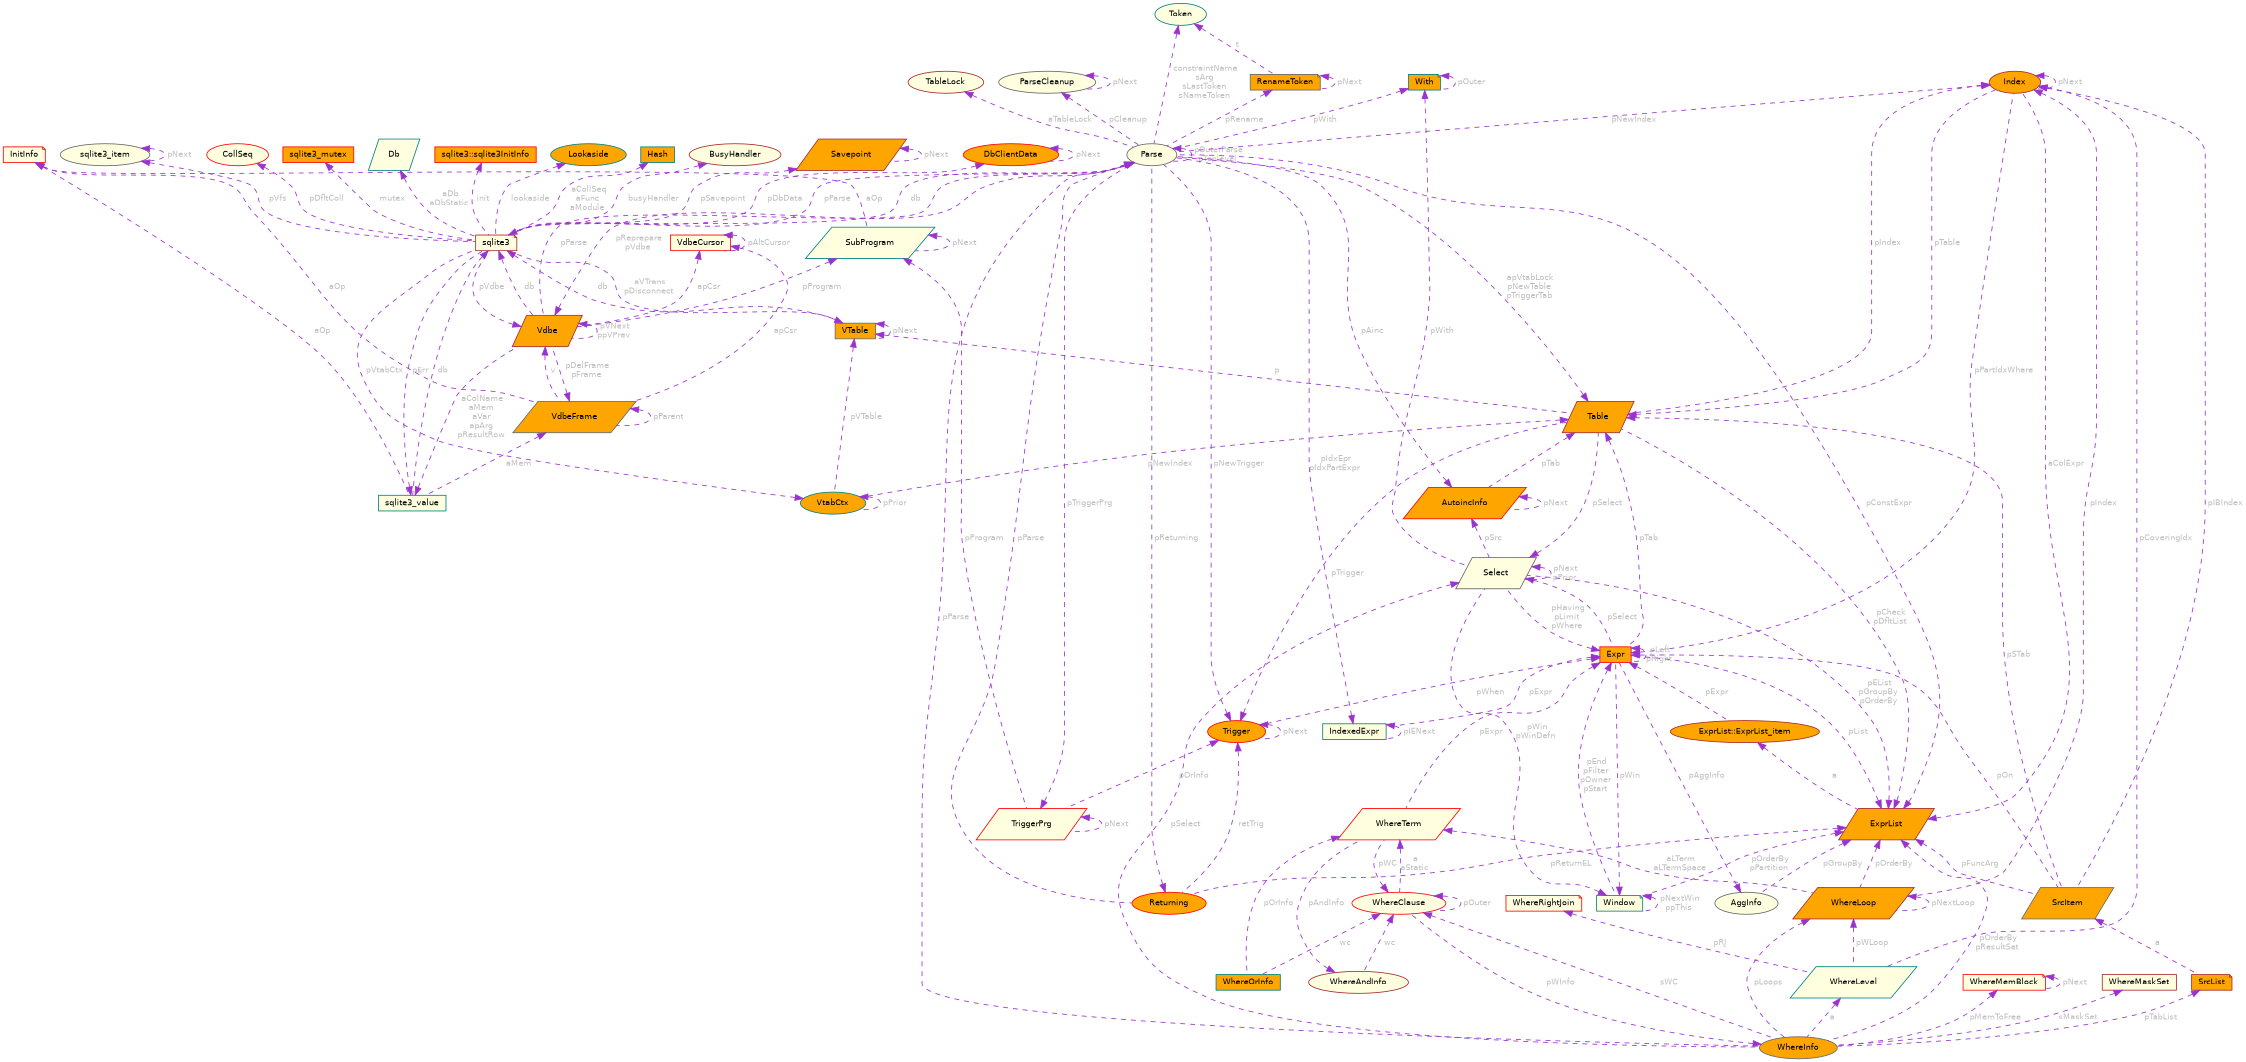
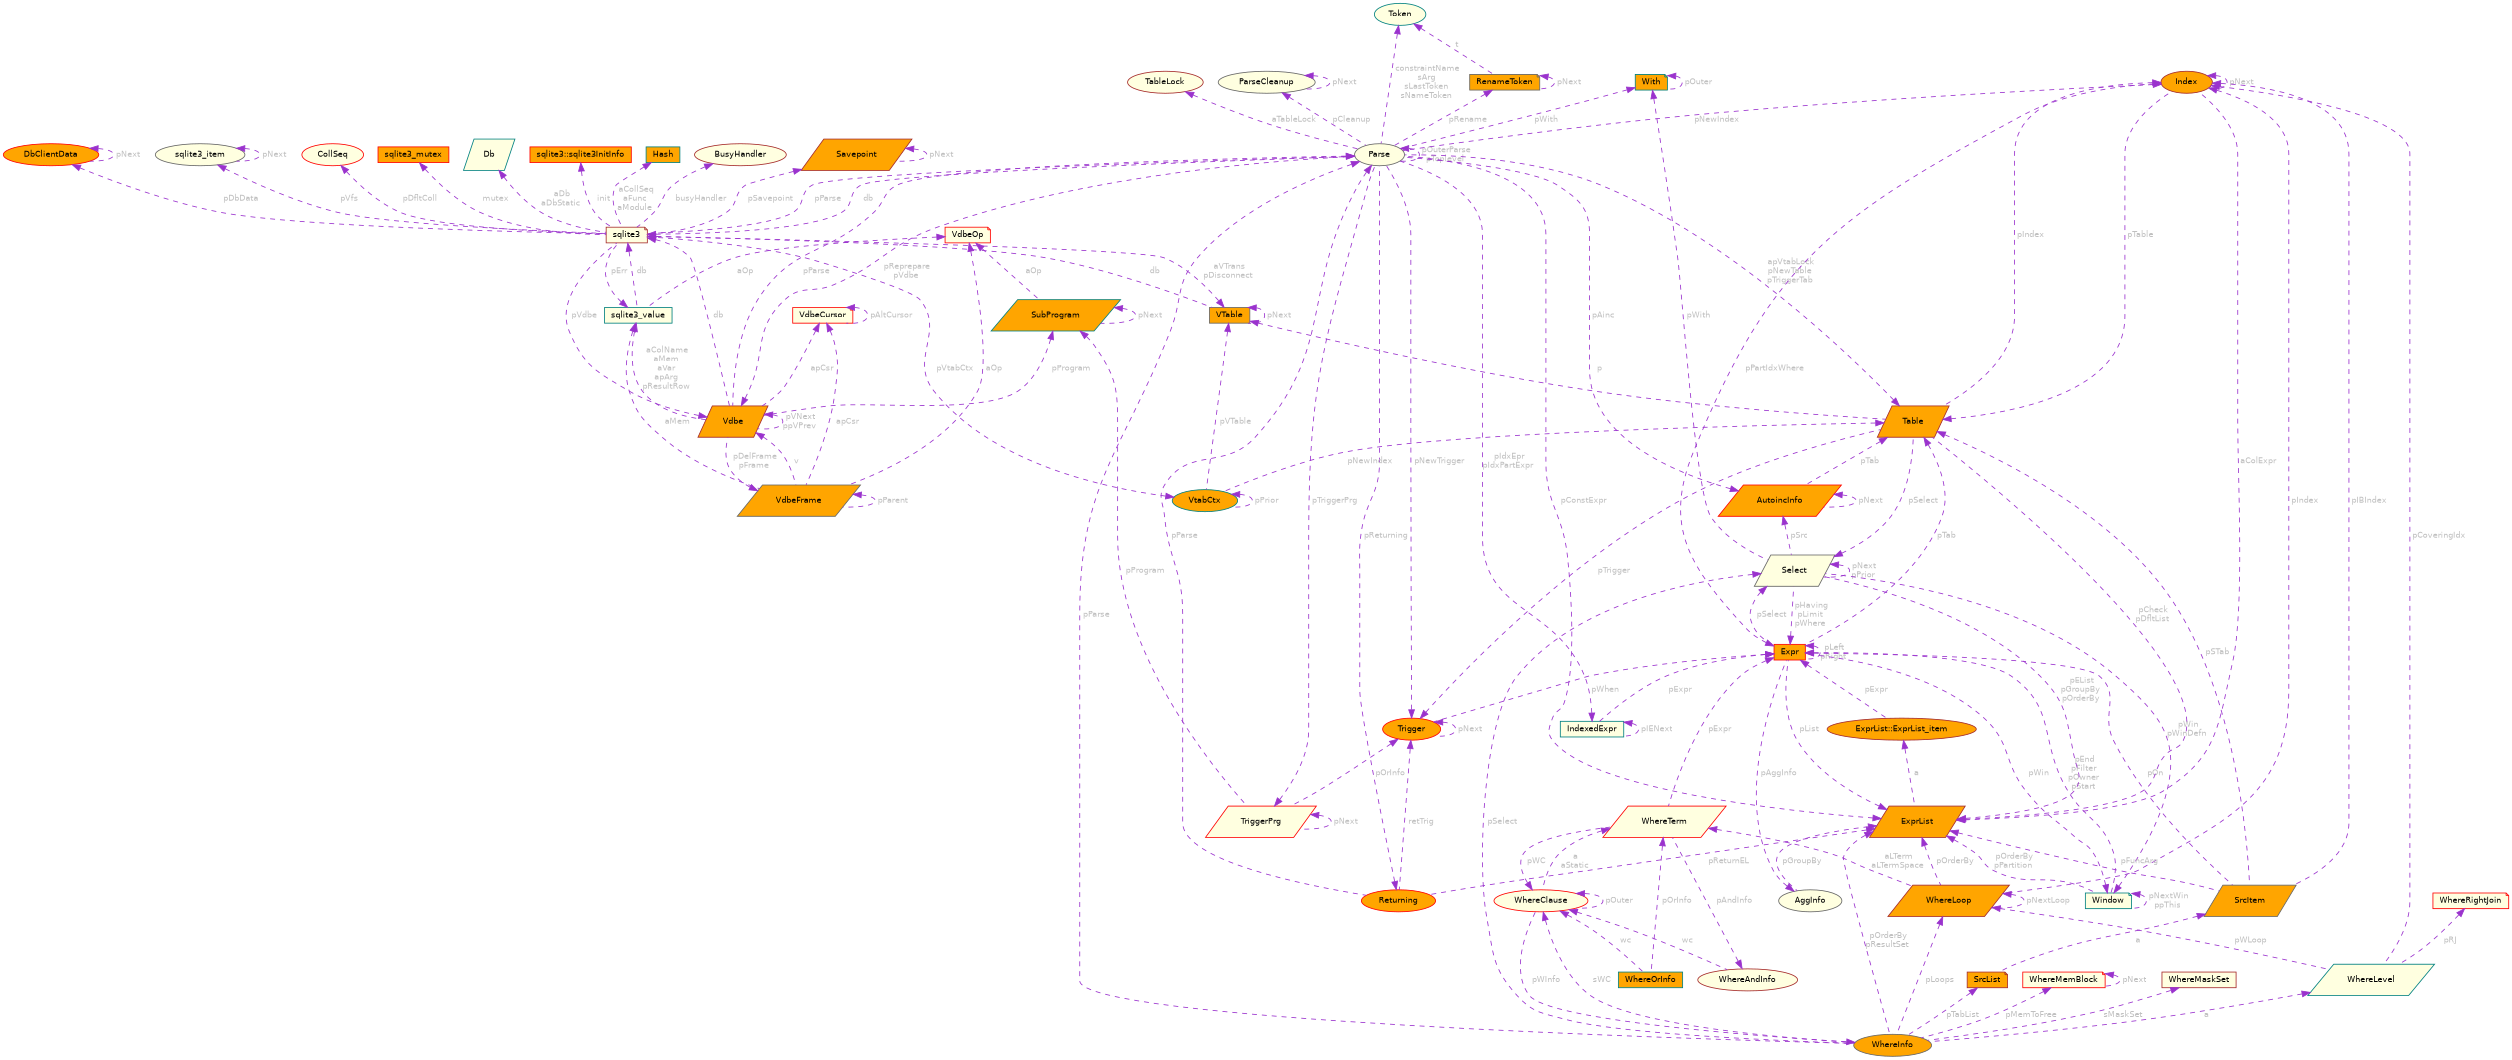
(24, 155) -> (968, 235)
(588, 155) -> none
(870, 243) -> (1056, 315)
(482, 466) -> (659, 435)
